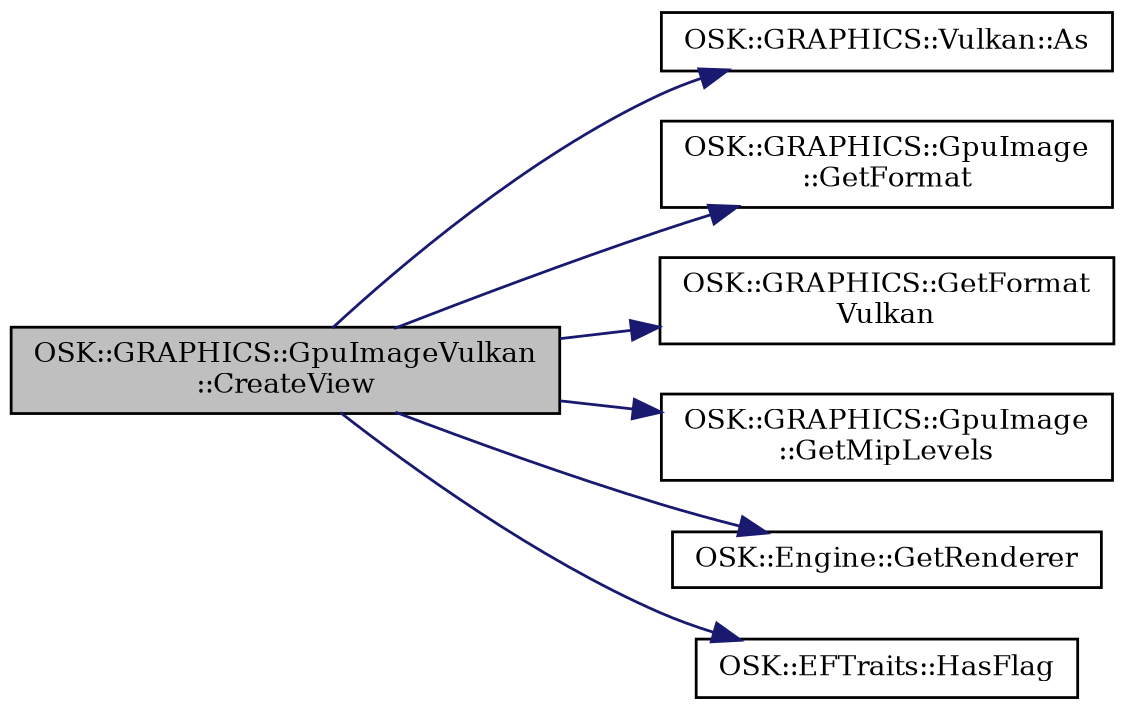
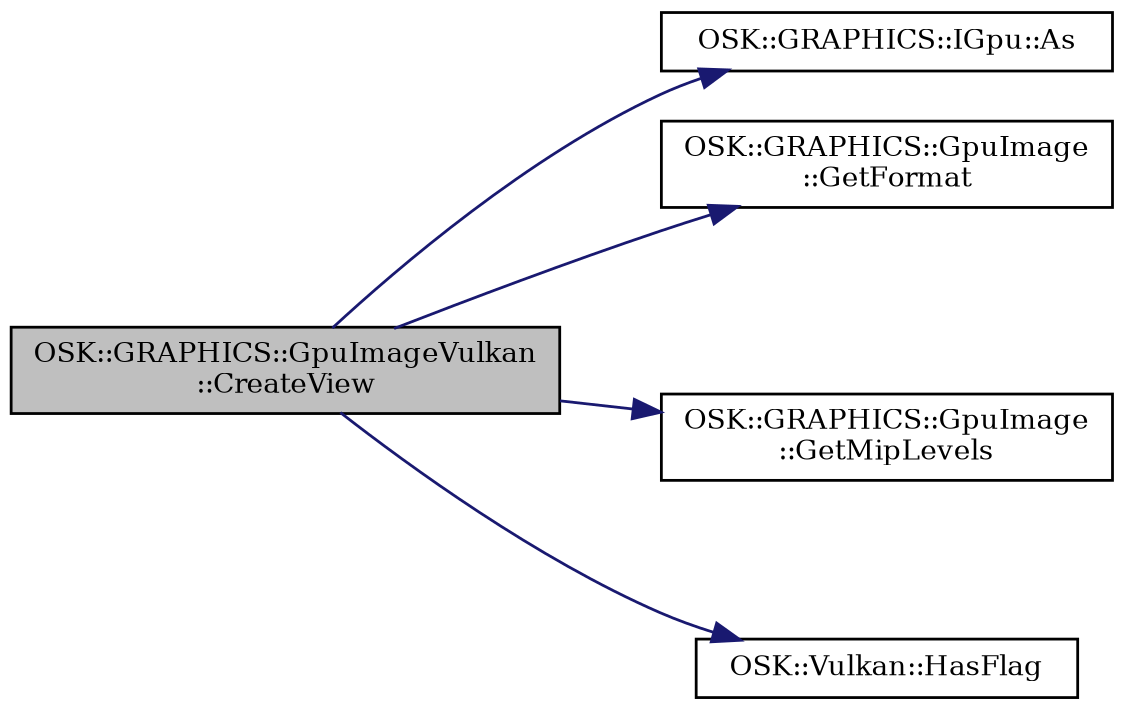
(887, 42) -> (887, 42)
(887, 301) -> none
(887, 560) -> none
(887, 668) -> (887, 668)
